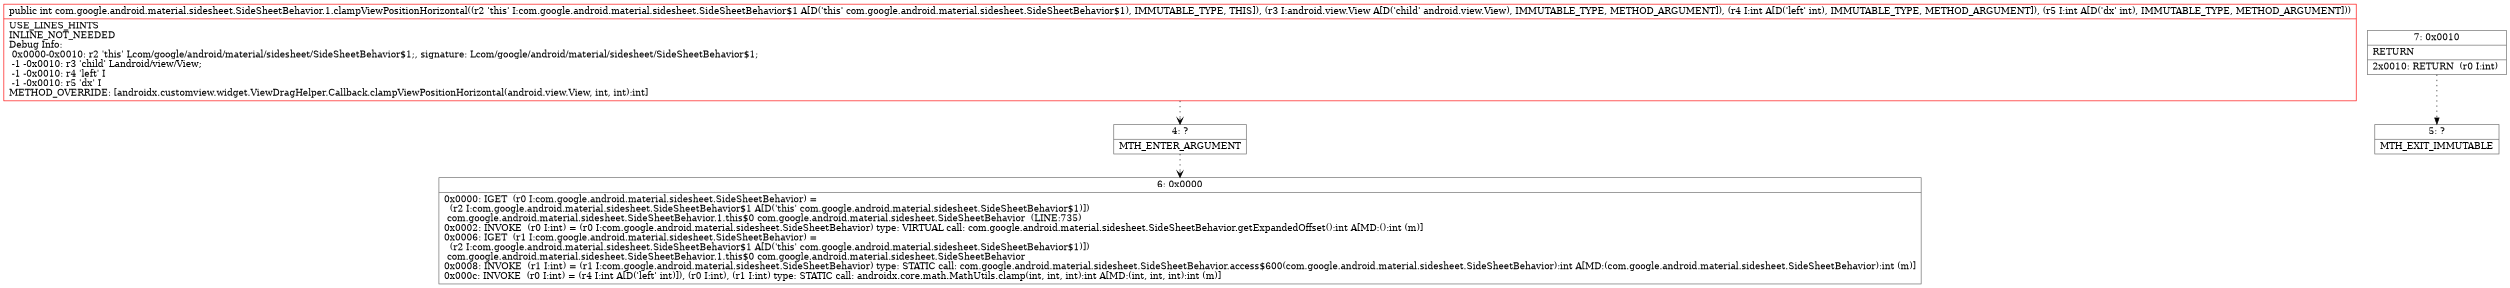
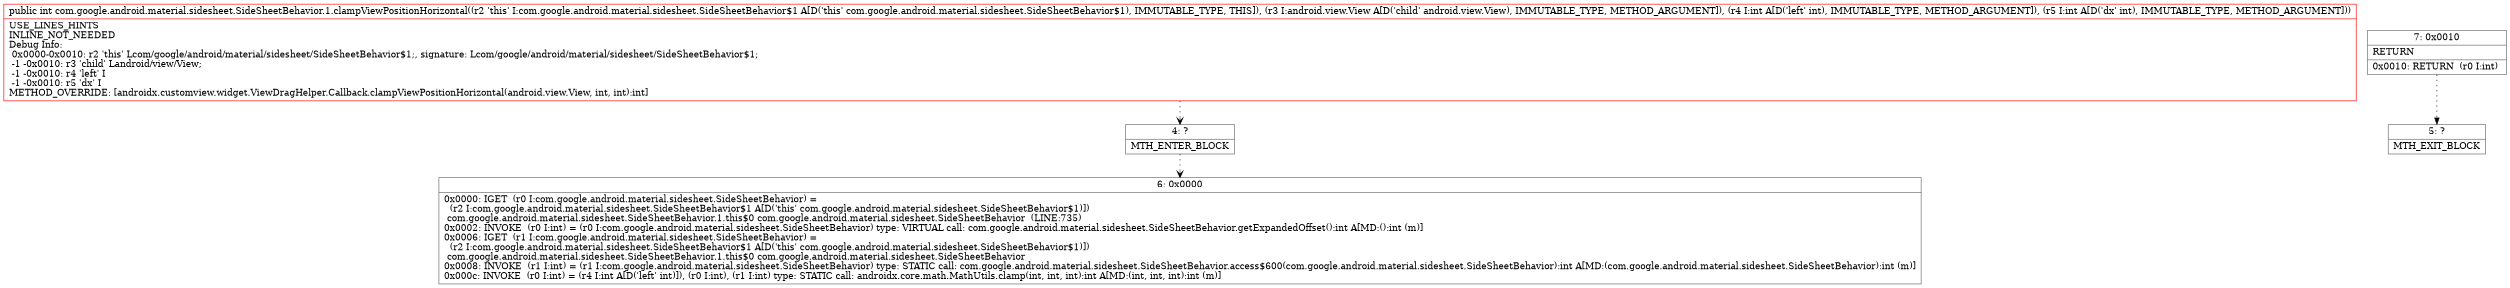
(2437, 67) -> (2437, 67)
(1180, 146) -> (1180, 146)
(2437, 146) -> (2437, 146)
